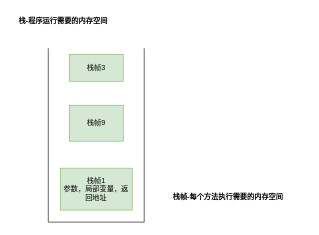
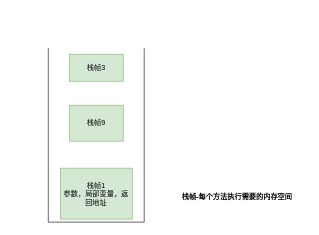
(63, 21) -> none
(96, 189) -> (96, 194)
(228, 197) -> (237, 197)
